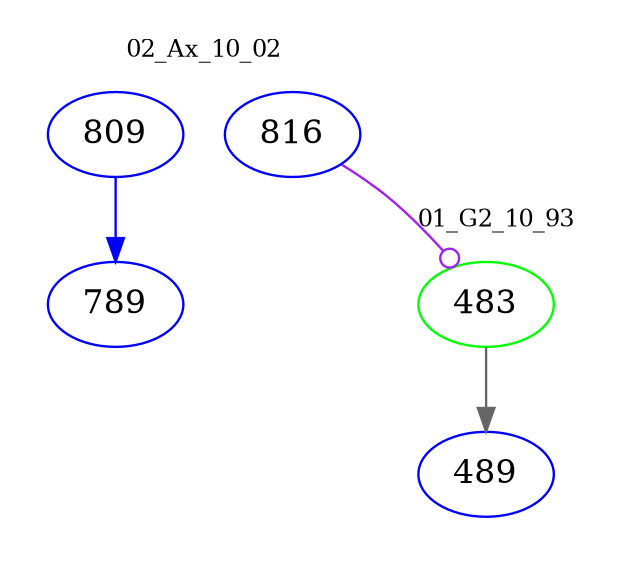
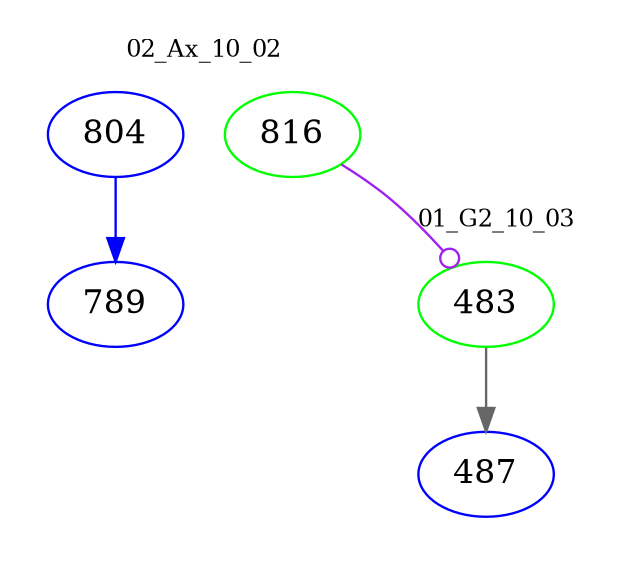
(116, 135) -> (116, 135)
(293, 135) -> (293, 135)
(497, 221) -> (497, 221)
(486, 474) -> (486, 474)
